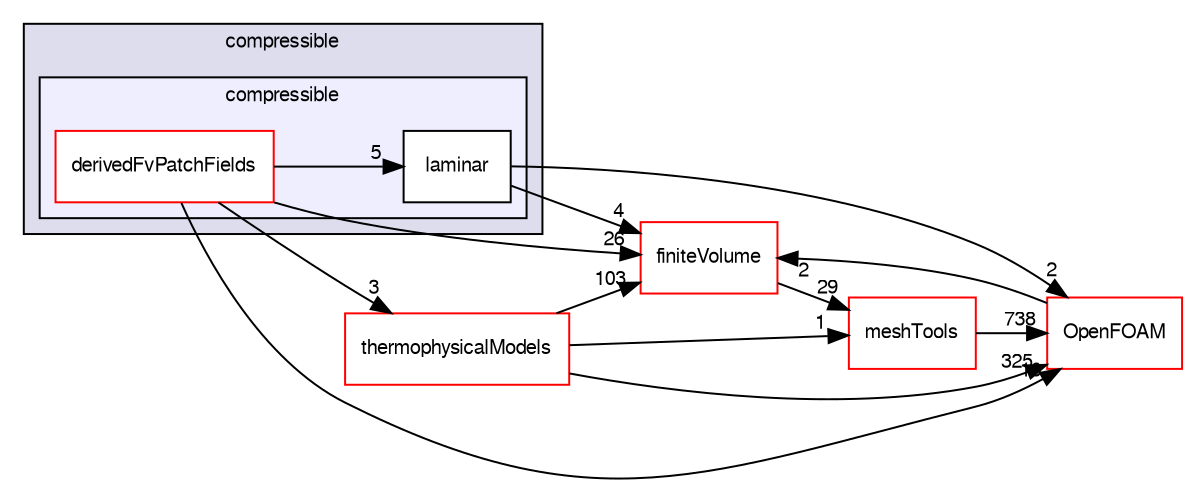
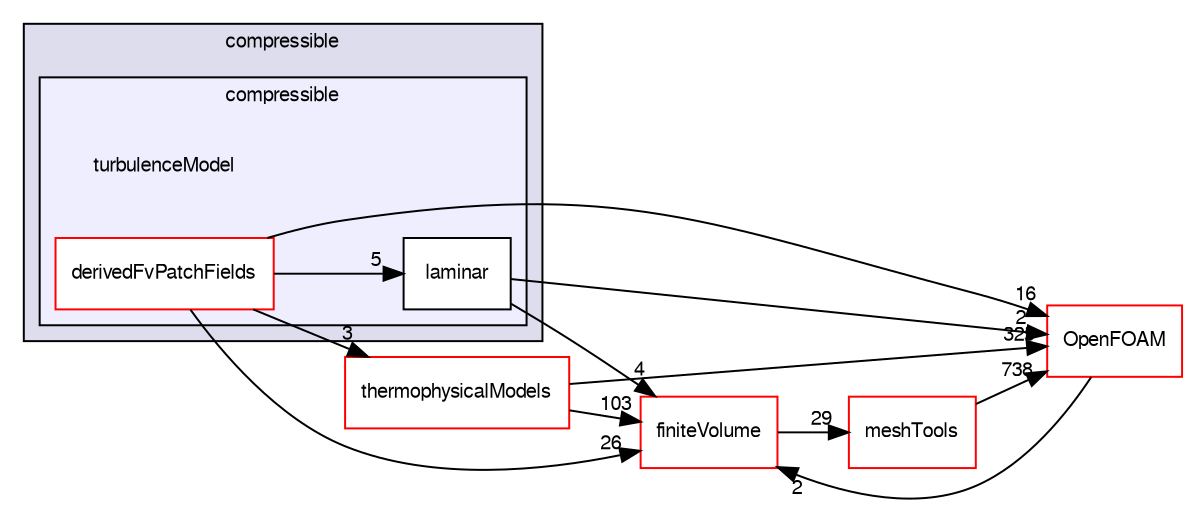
none -> (165, 167)
(699, 341) -> none
